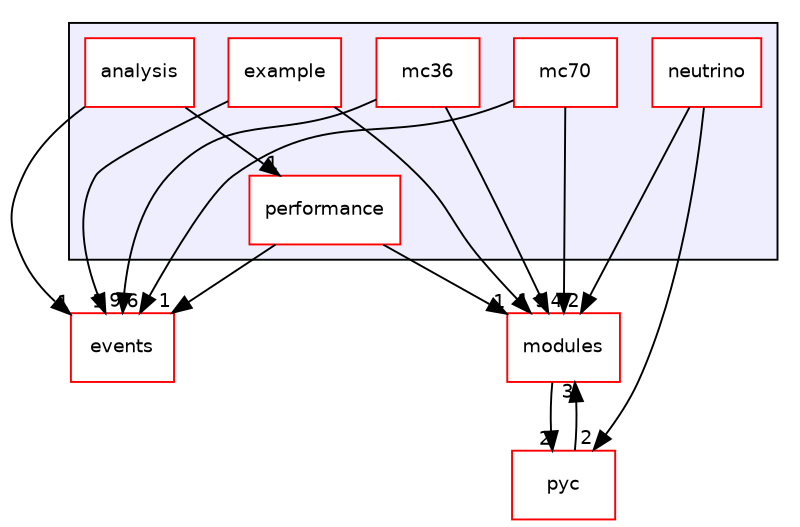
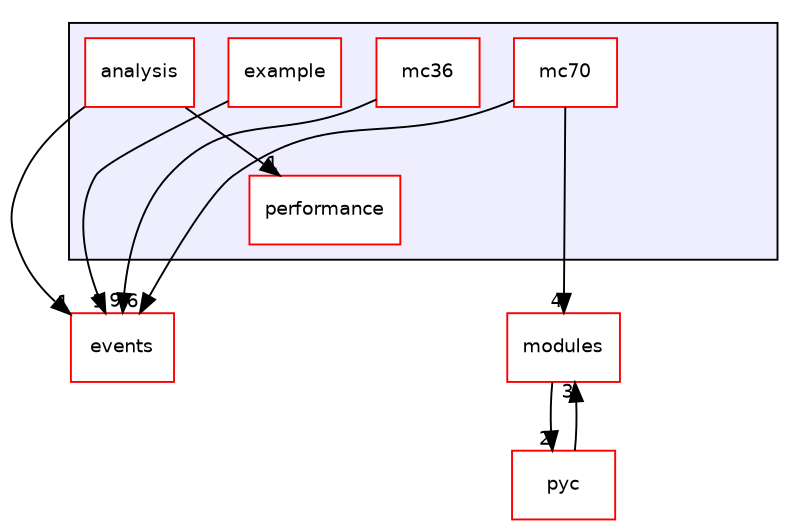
(707, 73) -> none
(435, 194) -> none
(494, 201) -> none
(232, 273) -> none
(436, 274) -> none
